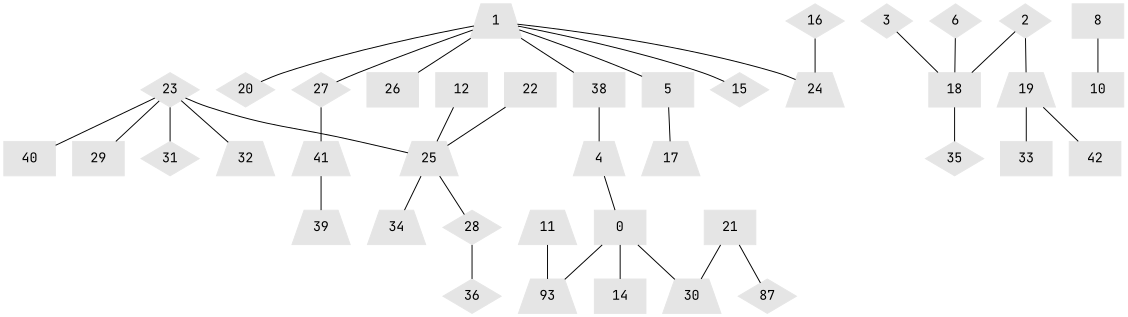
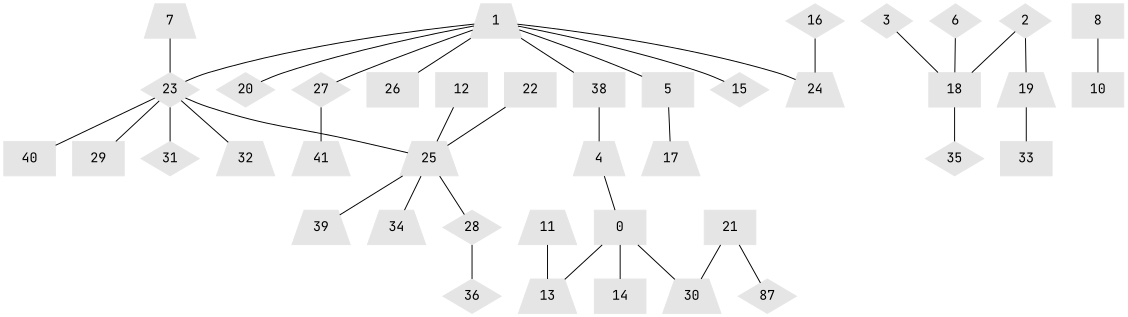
none -> (170, 21)
none -> (328, 45)
(1095, 159) -> none
(321, 193) -> (371, 195)
(548, 296) -> (548, 296)
